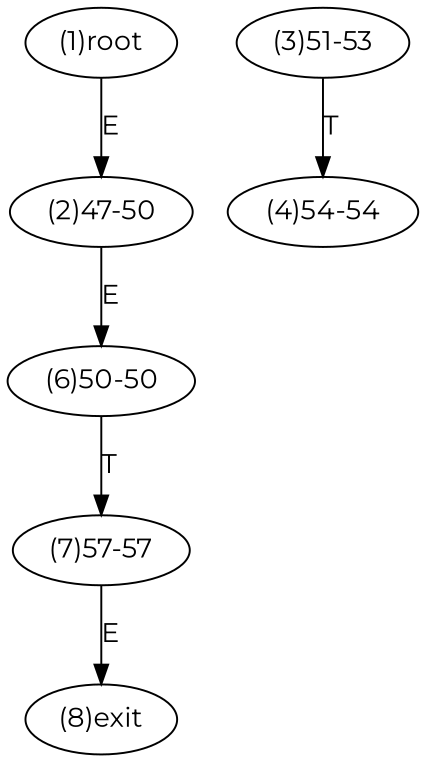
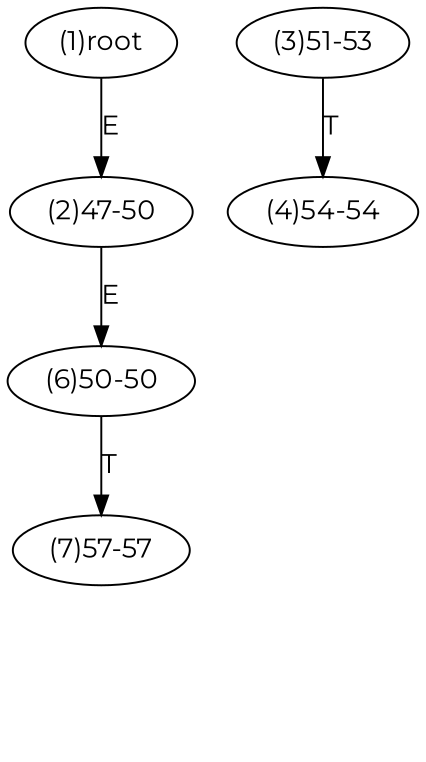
(101, 719) -> none
